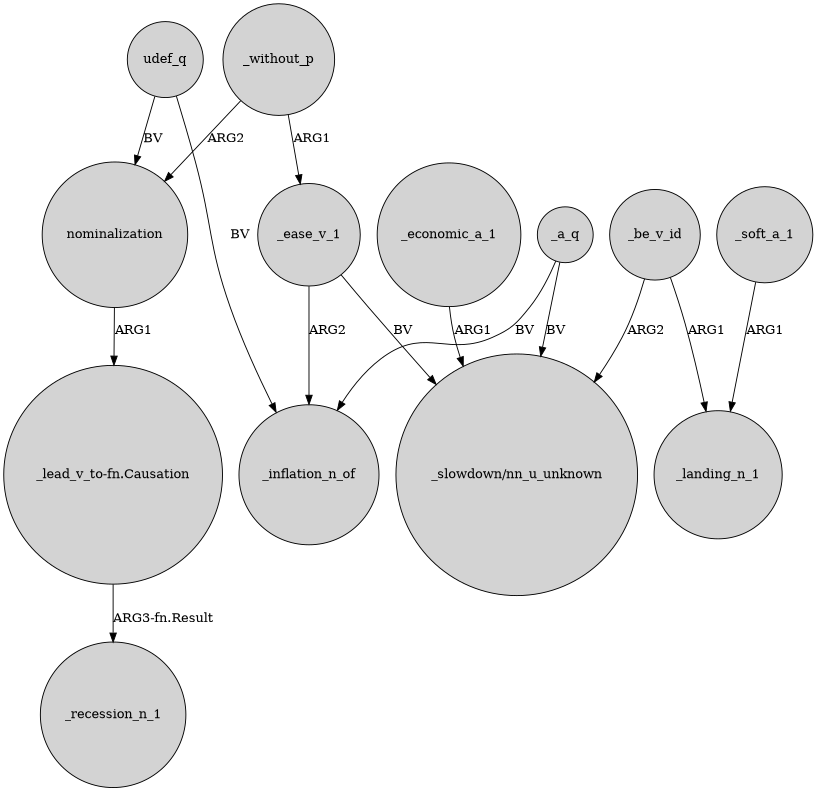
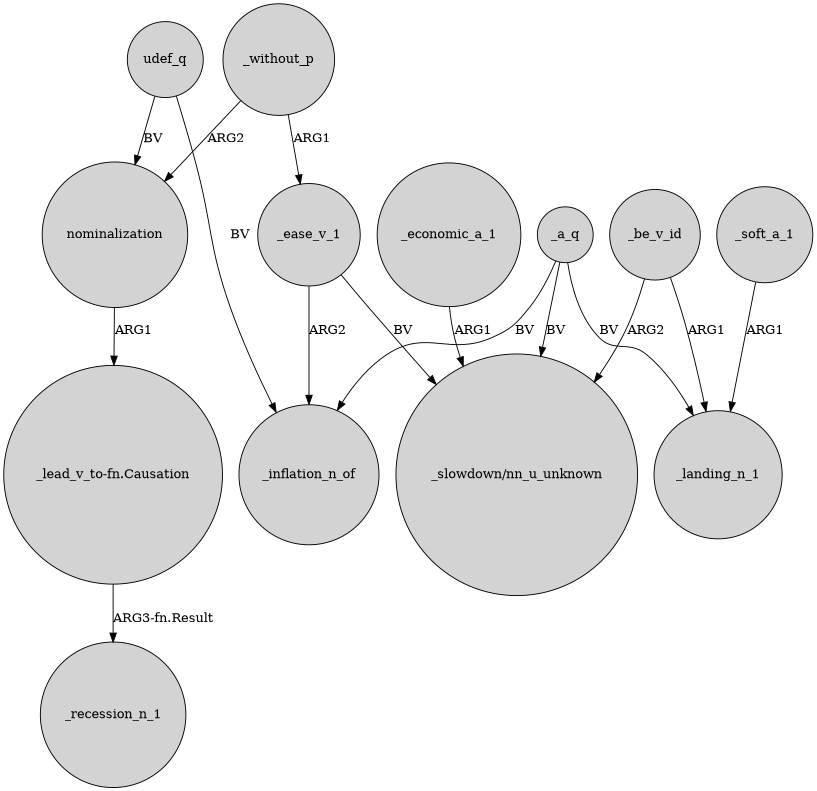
none -> (610, 345)
